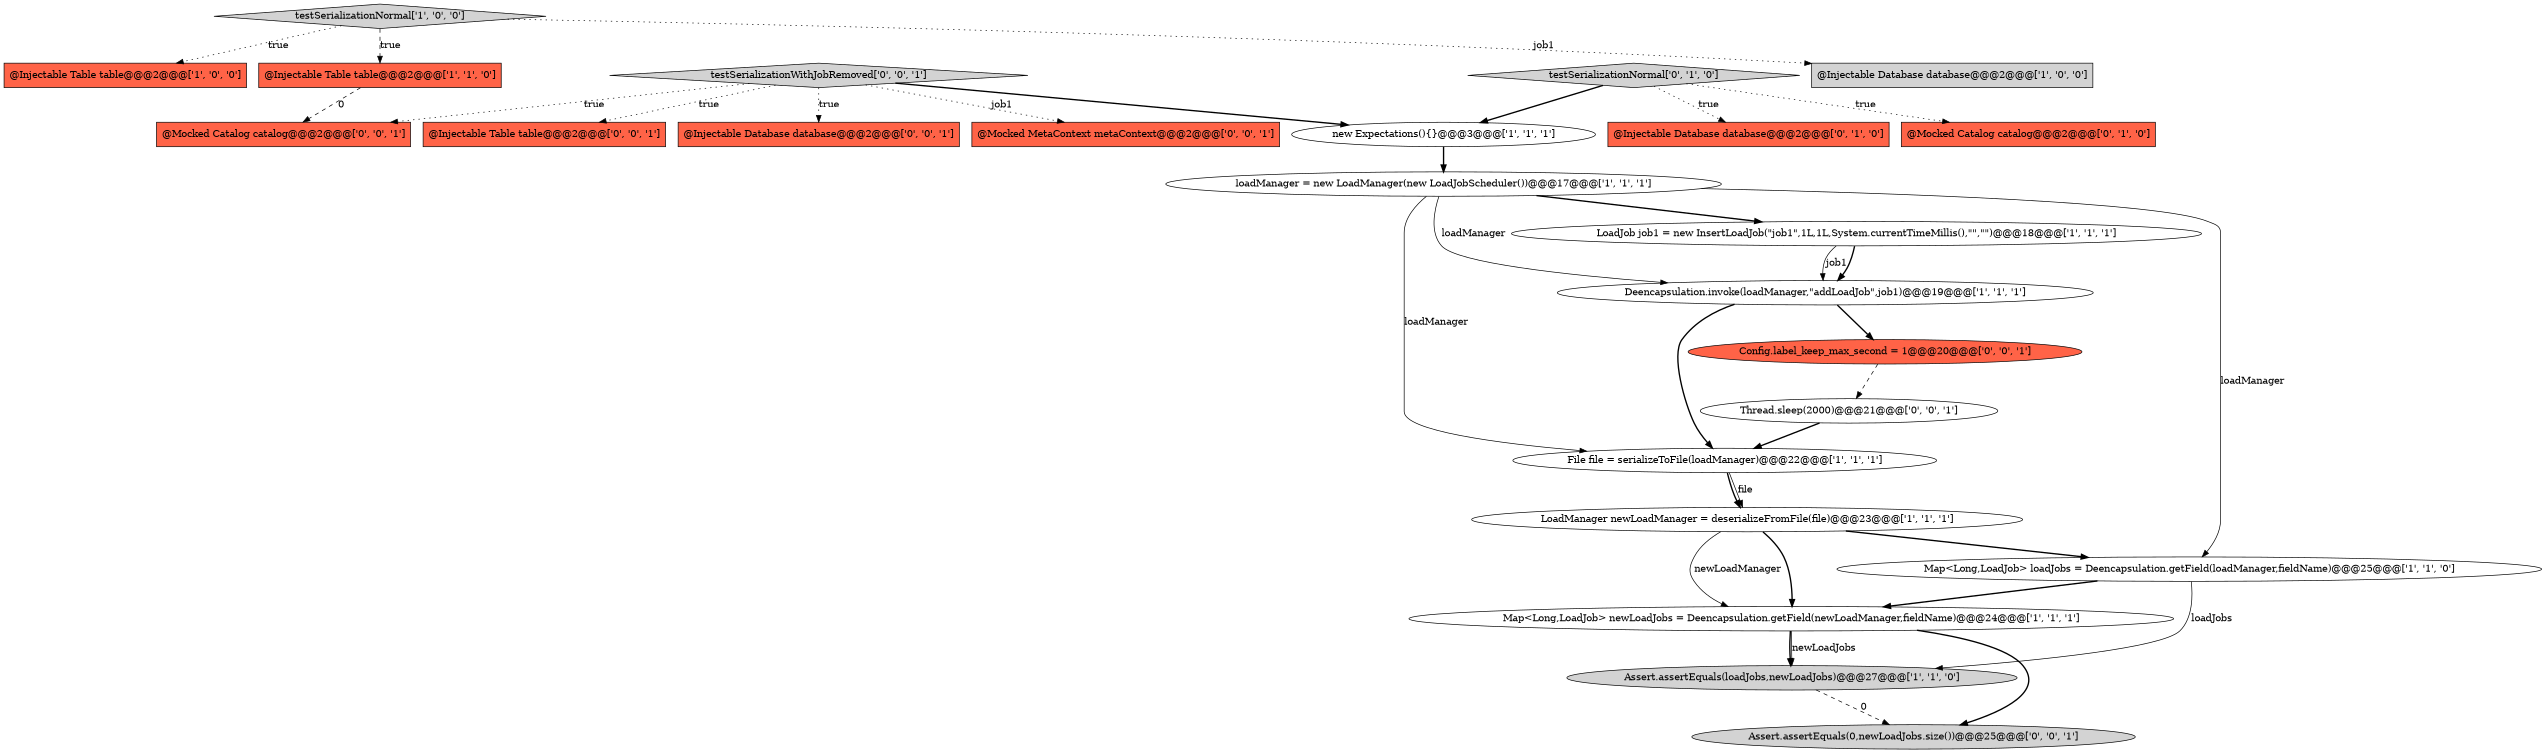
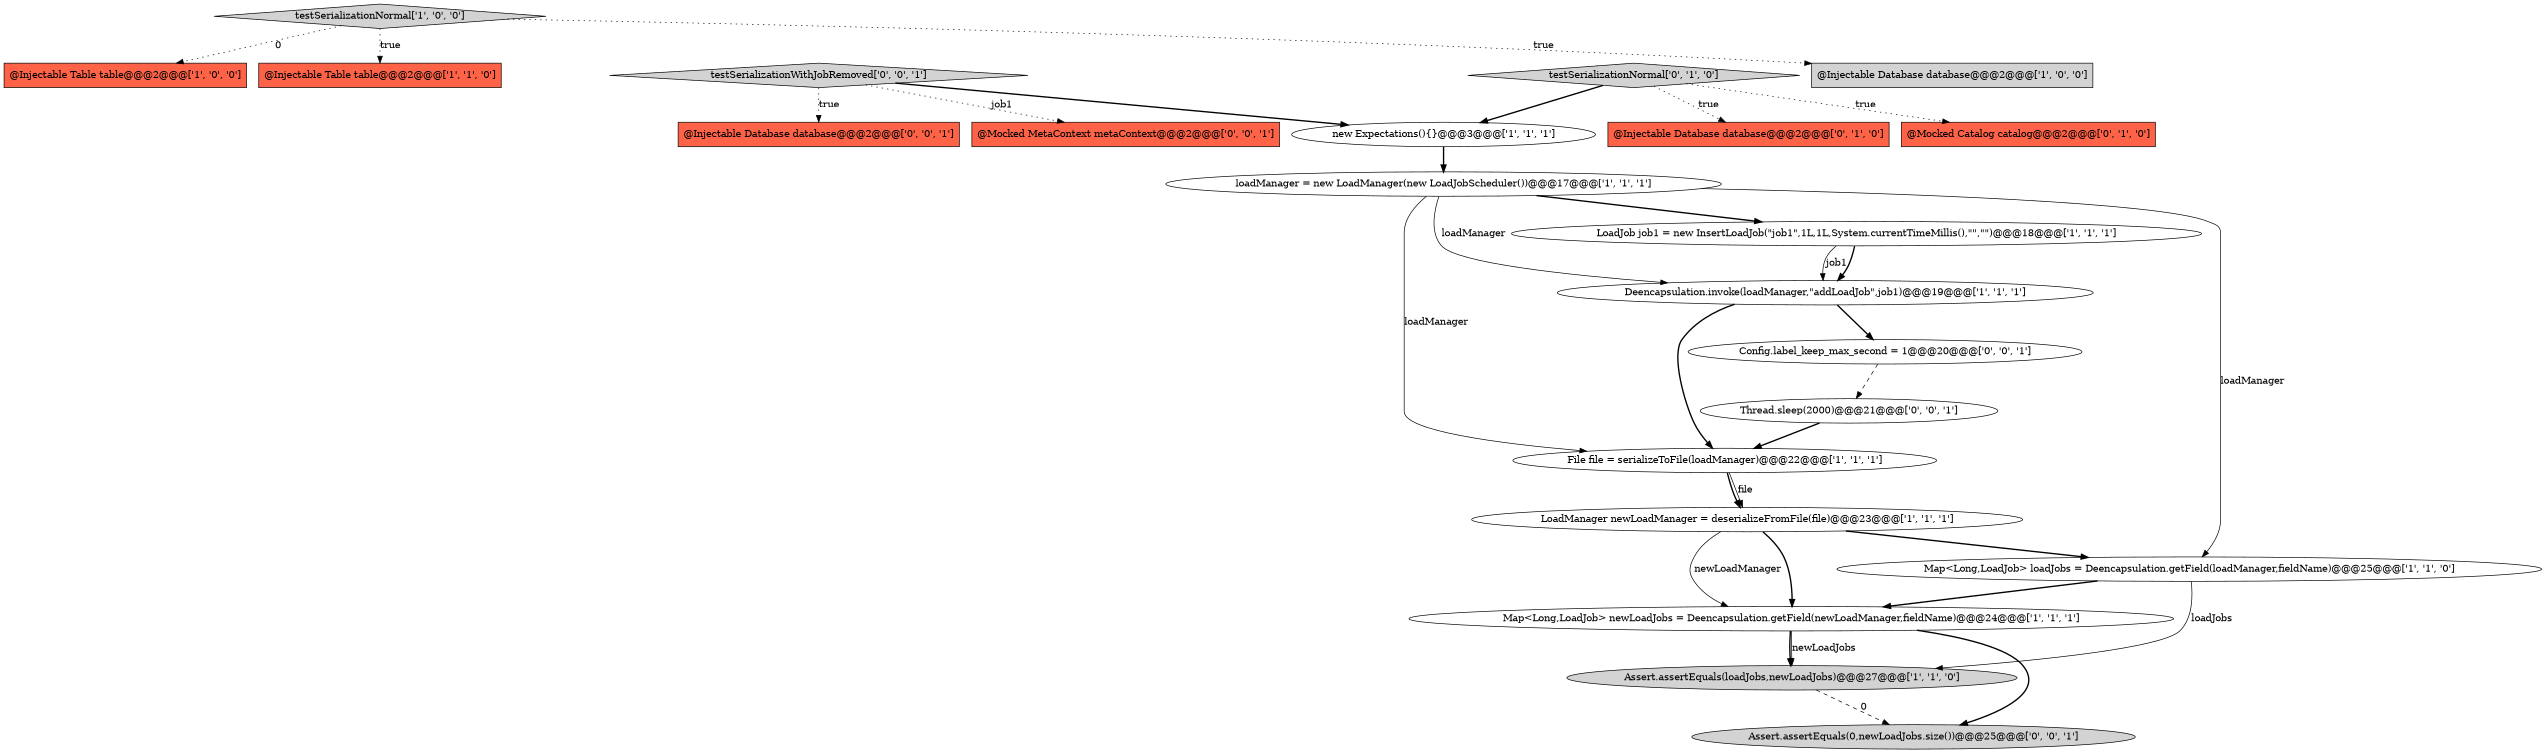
(380, 42) -> (380, 42)
(278, 46) -> (278, 46)
(1544, 46) -> (1544, 46)
(284, 134) -> none
(544, 134) -> none
(1885, 352) -> (1885, 352)
